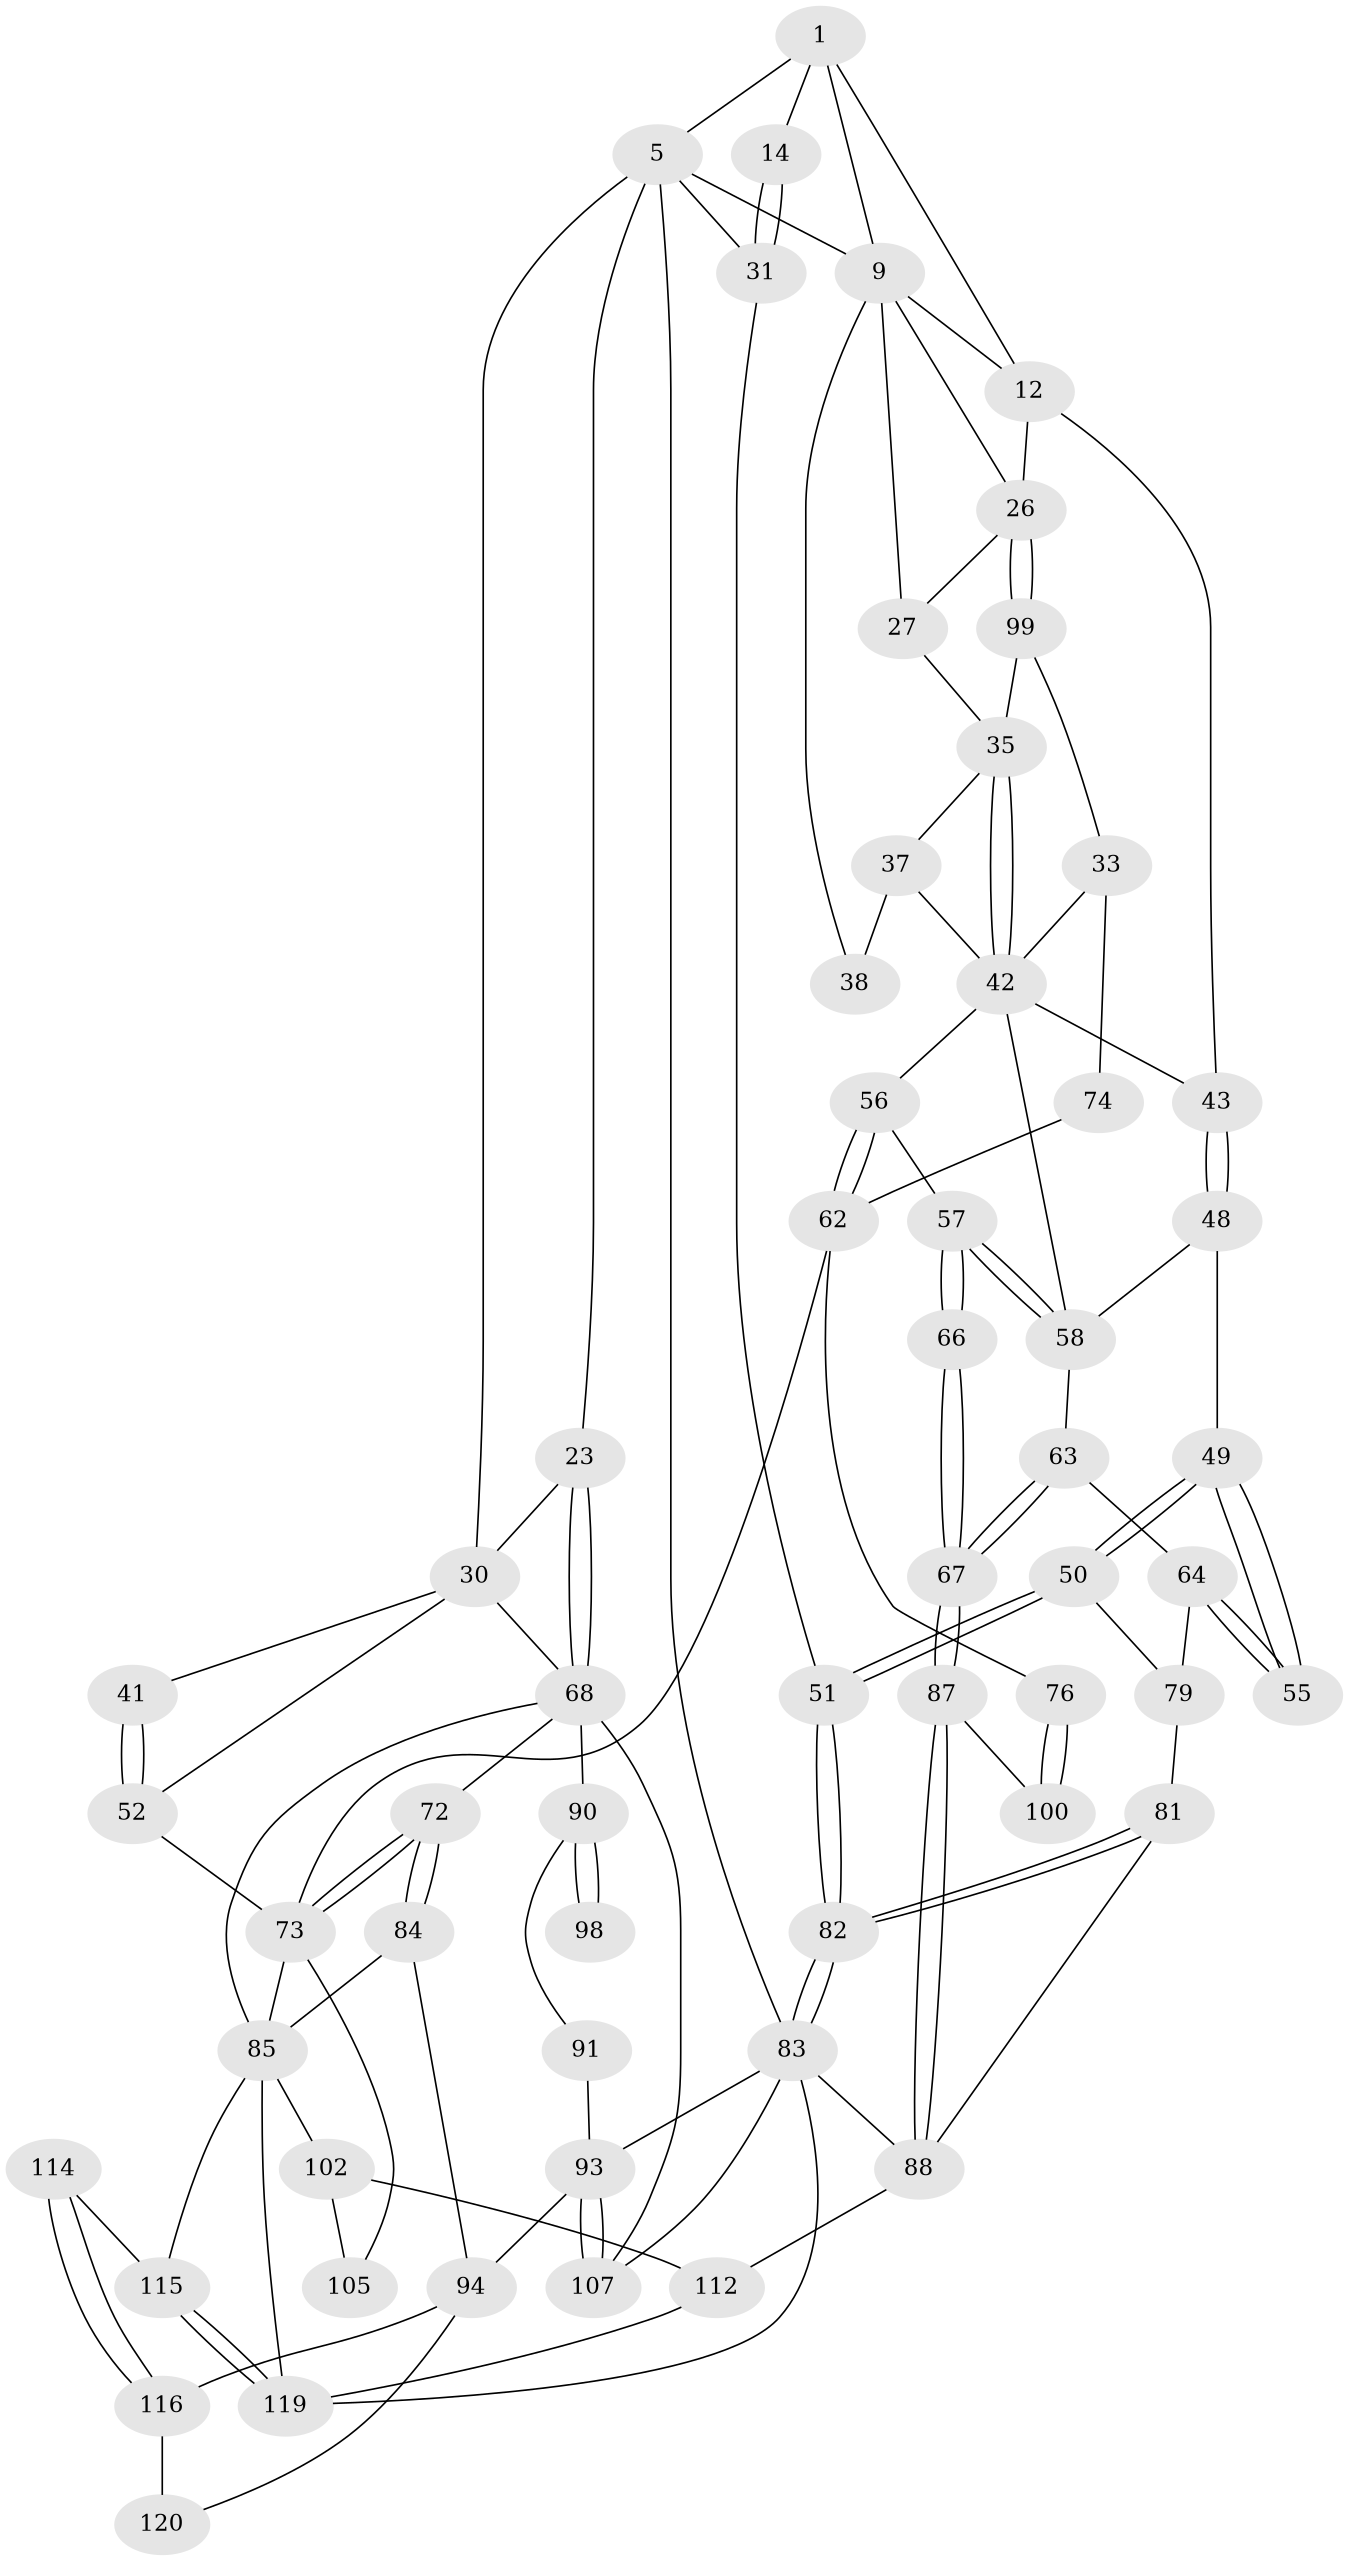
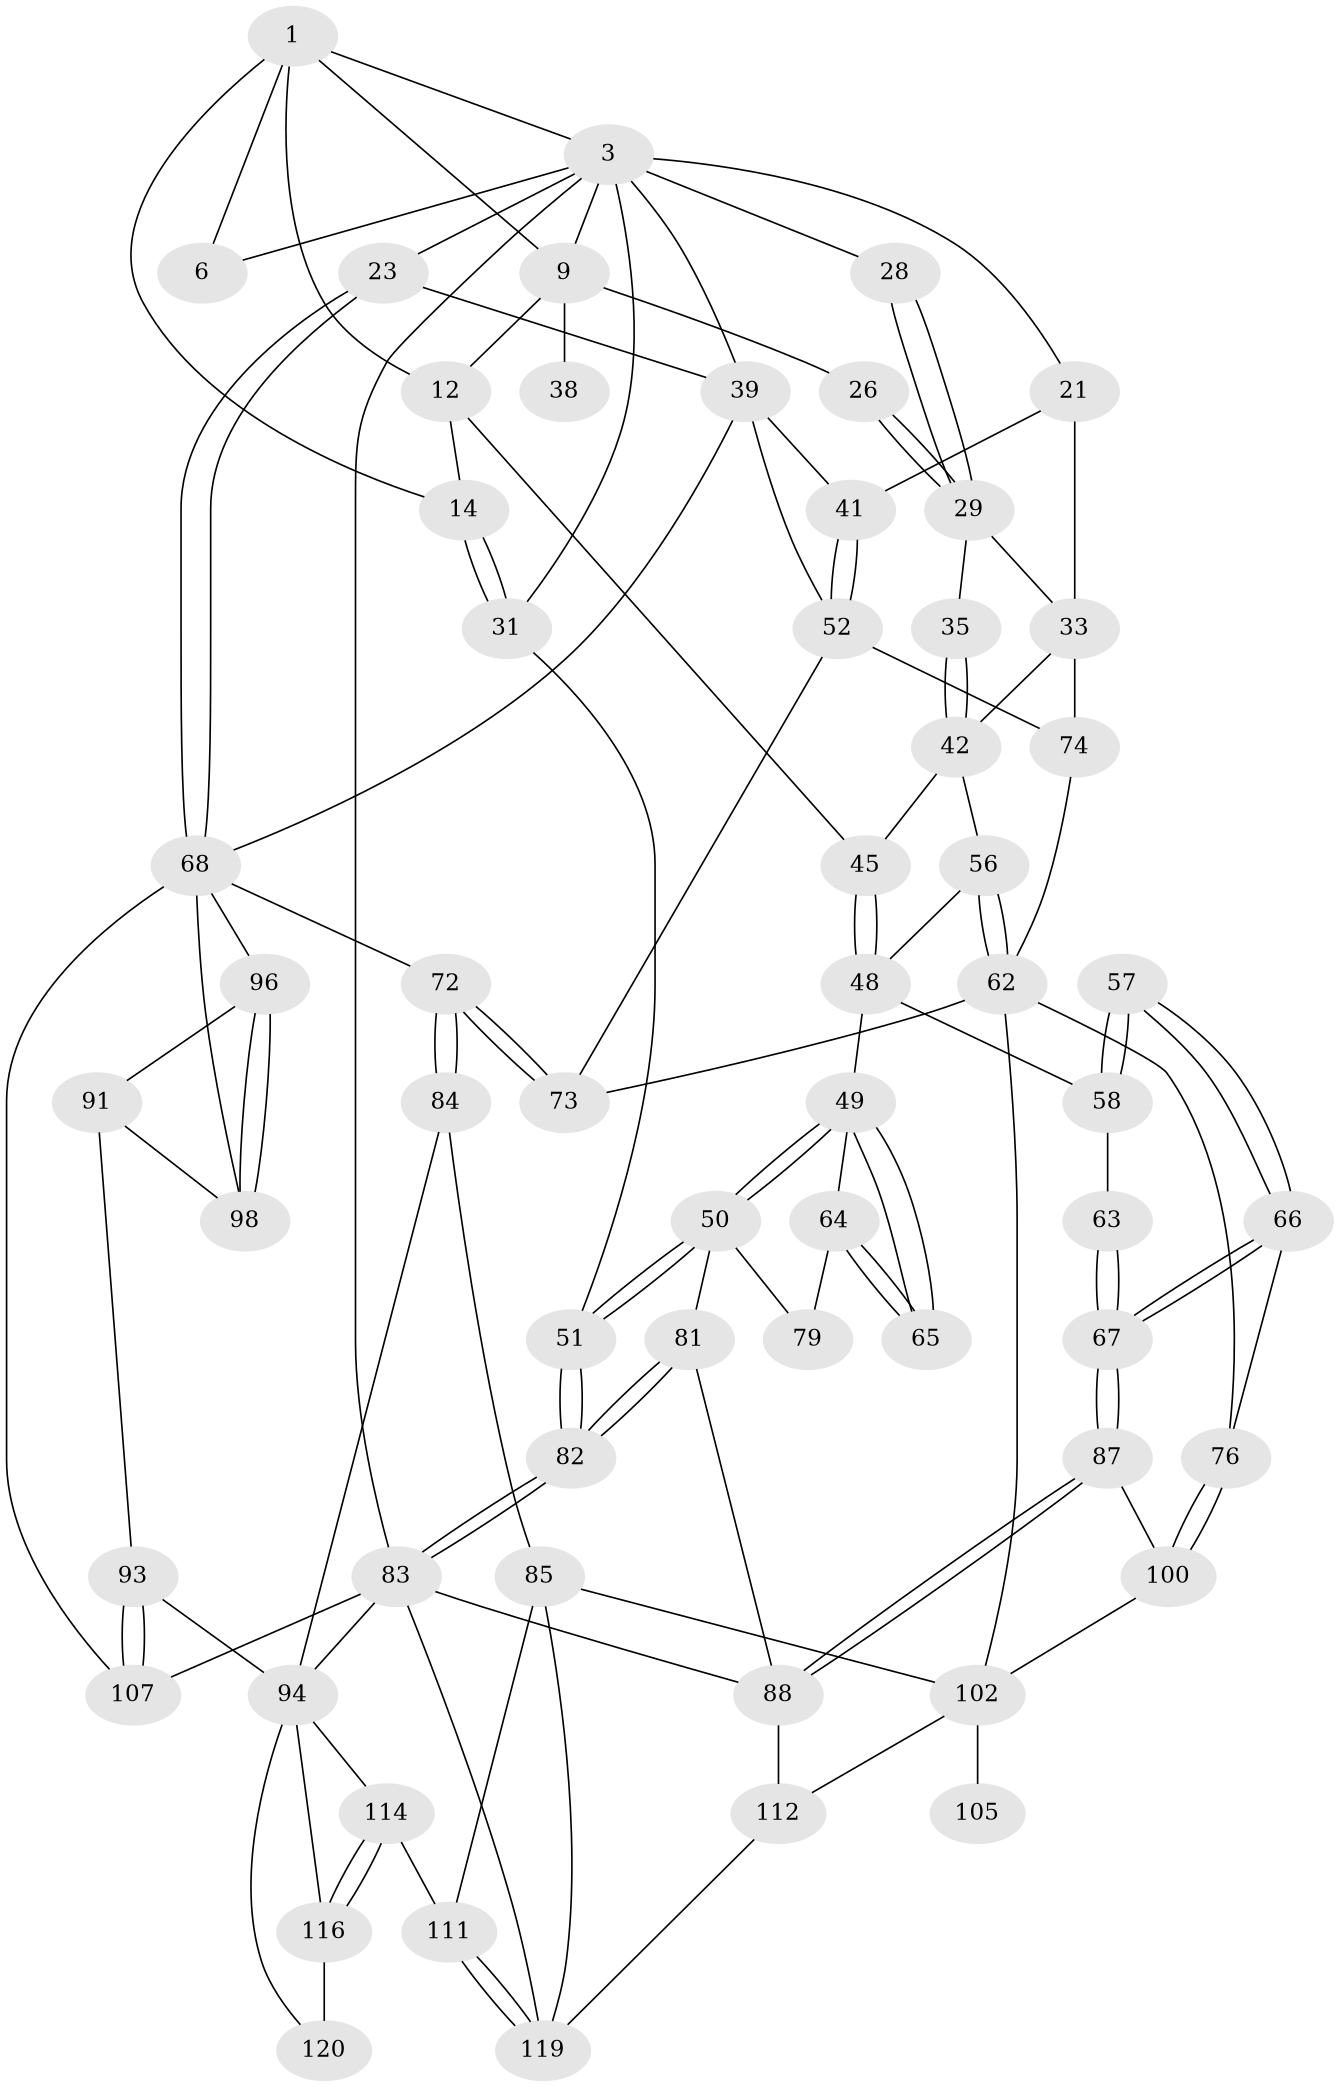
(658, 155) -> (609, 155)
none -> (202, 273)
none -> (895, 273)
none -> (1075, 392)
(1026, 451) -> (455, 451)
(903, 629) -> none
(1021, 629) -> (969, 510)
none -> (956, 688)
(896, 866) -> none
(1217, 1103) -> (866, 866)
none -> (171, 1162)
(914, 1162) -> (925, 925)
(1036, 1162) -> none
none -> (1257, 1340)
none -> (1017, 1341)
(1123, 1512) -> (843, 1162)
(475, 1577) -> (746, 392)
none -> (1073, 1636)
(1298, 1695) -> (927, 1340)
none -> (340, 1754)
(1174, 1755) -> (703, 1280)
(304, 1797) -> (210, 1045)
(584, 1814) -> (265, 984)
(277, 1991) -> none
(379, 2105) -> none
(691, 2110) -> (345, 1636)
(162, 2288) -> (449, 1932)
